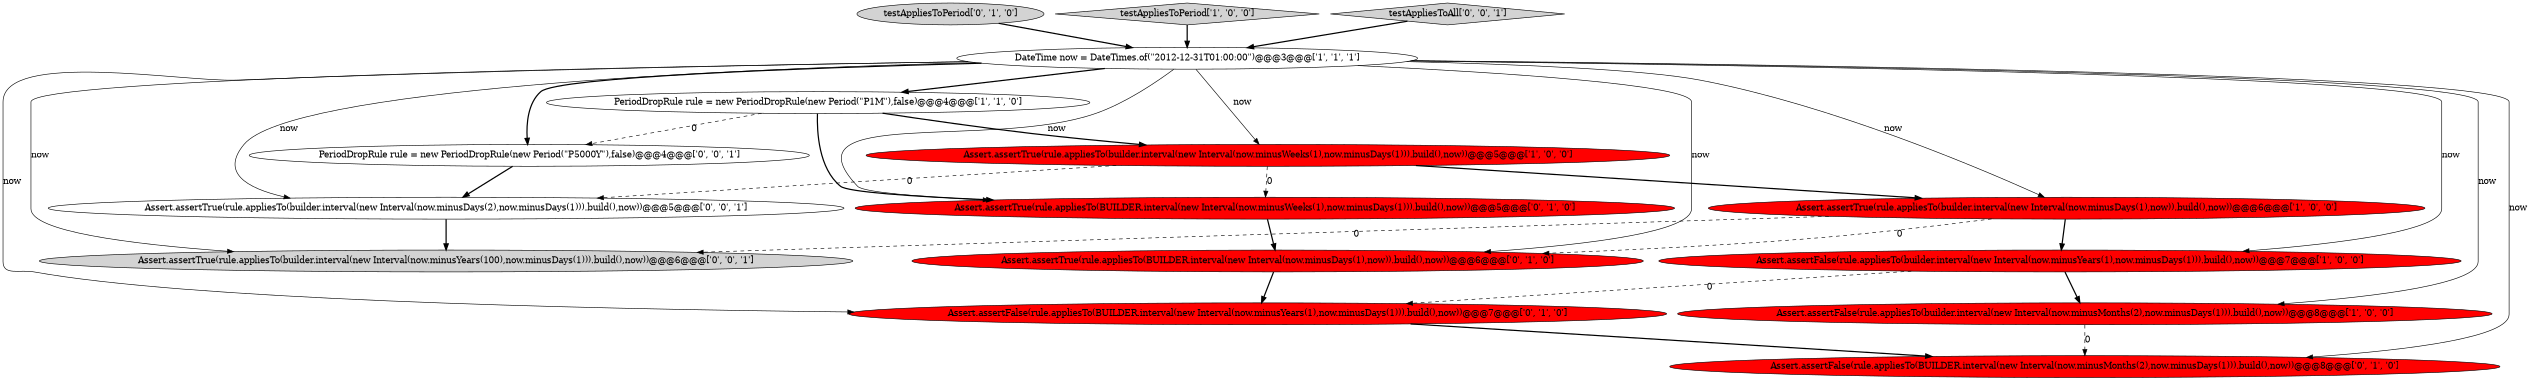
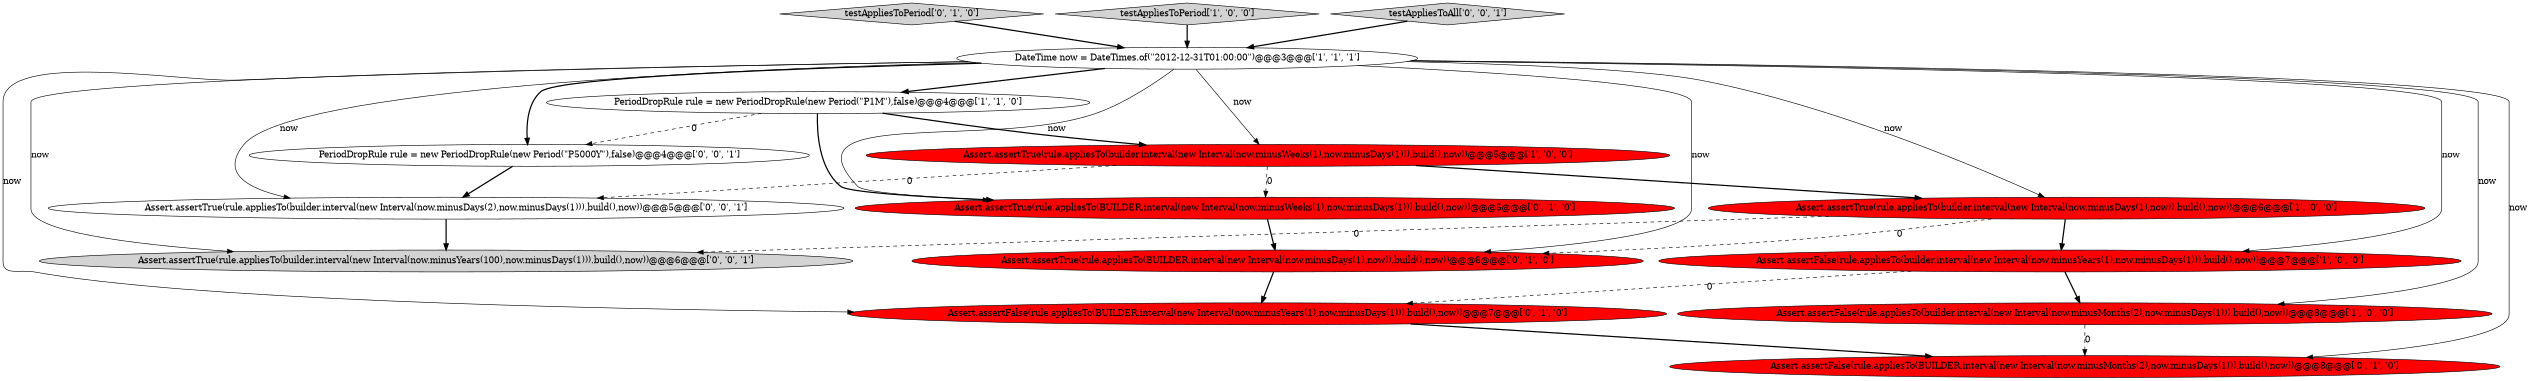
(950, 14) -> (912, 14)
